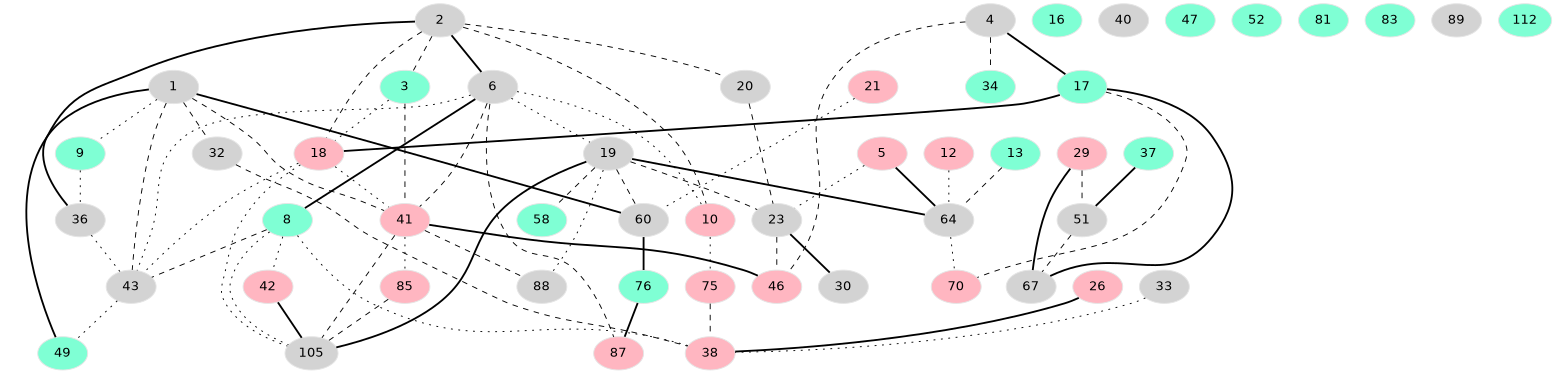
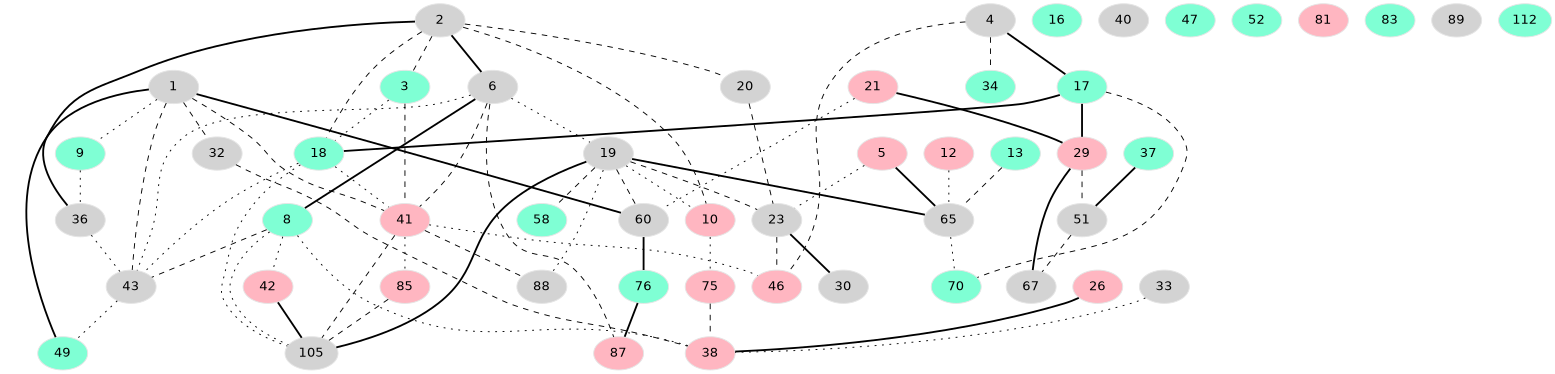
(1323, 20) -> (1323, 20)
none -> (980, 115)
(623, 126) -> (659, 187)
(319, 154) -> (319, 154)
(1227, 213) -> (1082, 120)
(949, 220) -> (949, 220)
(595, 246) -> (595, 246)
(956, 287) -> (956, 287)
